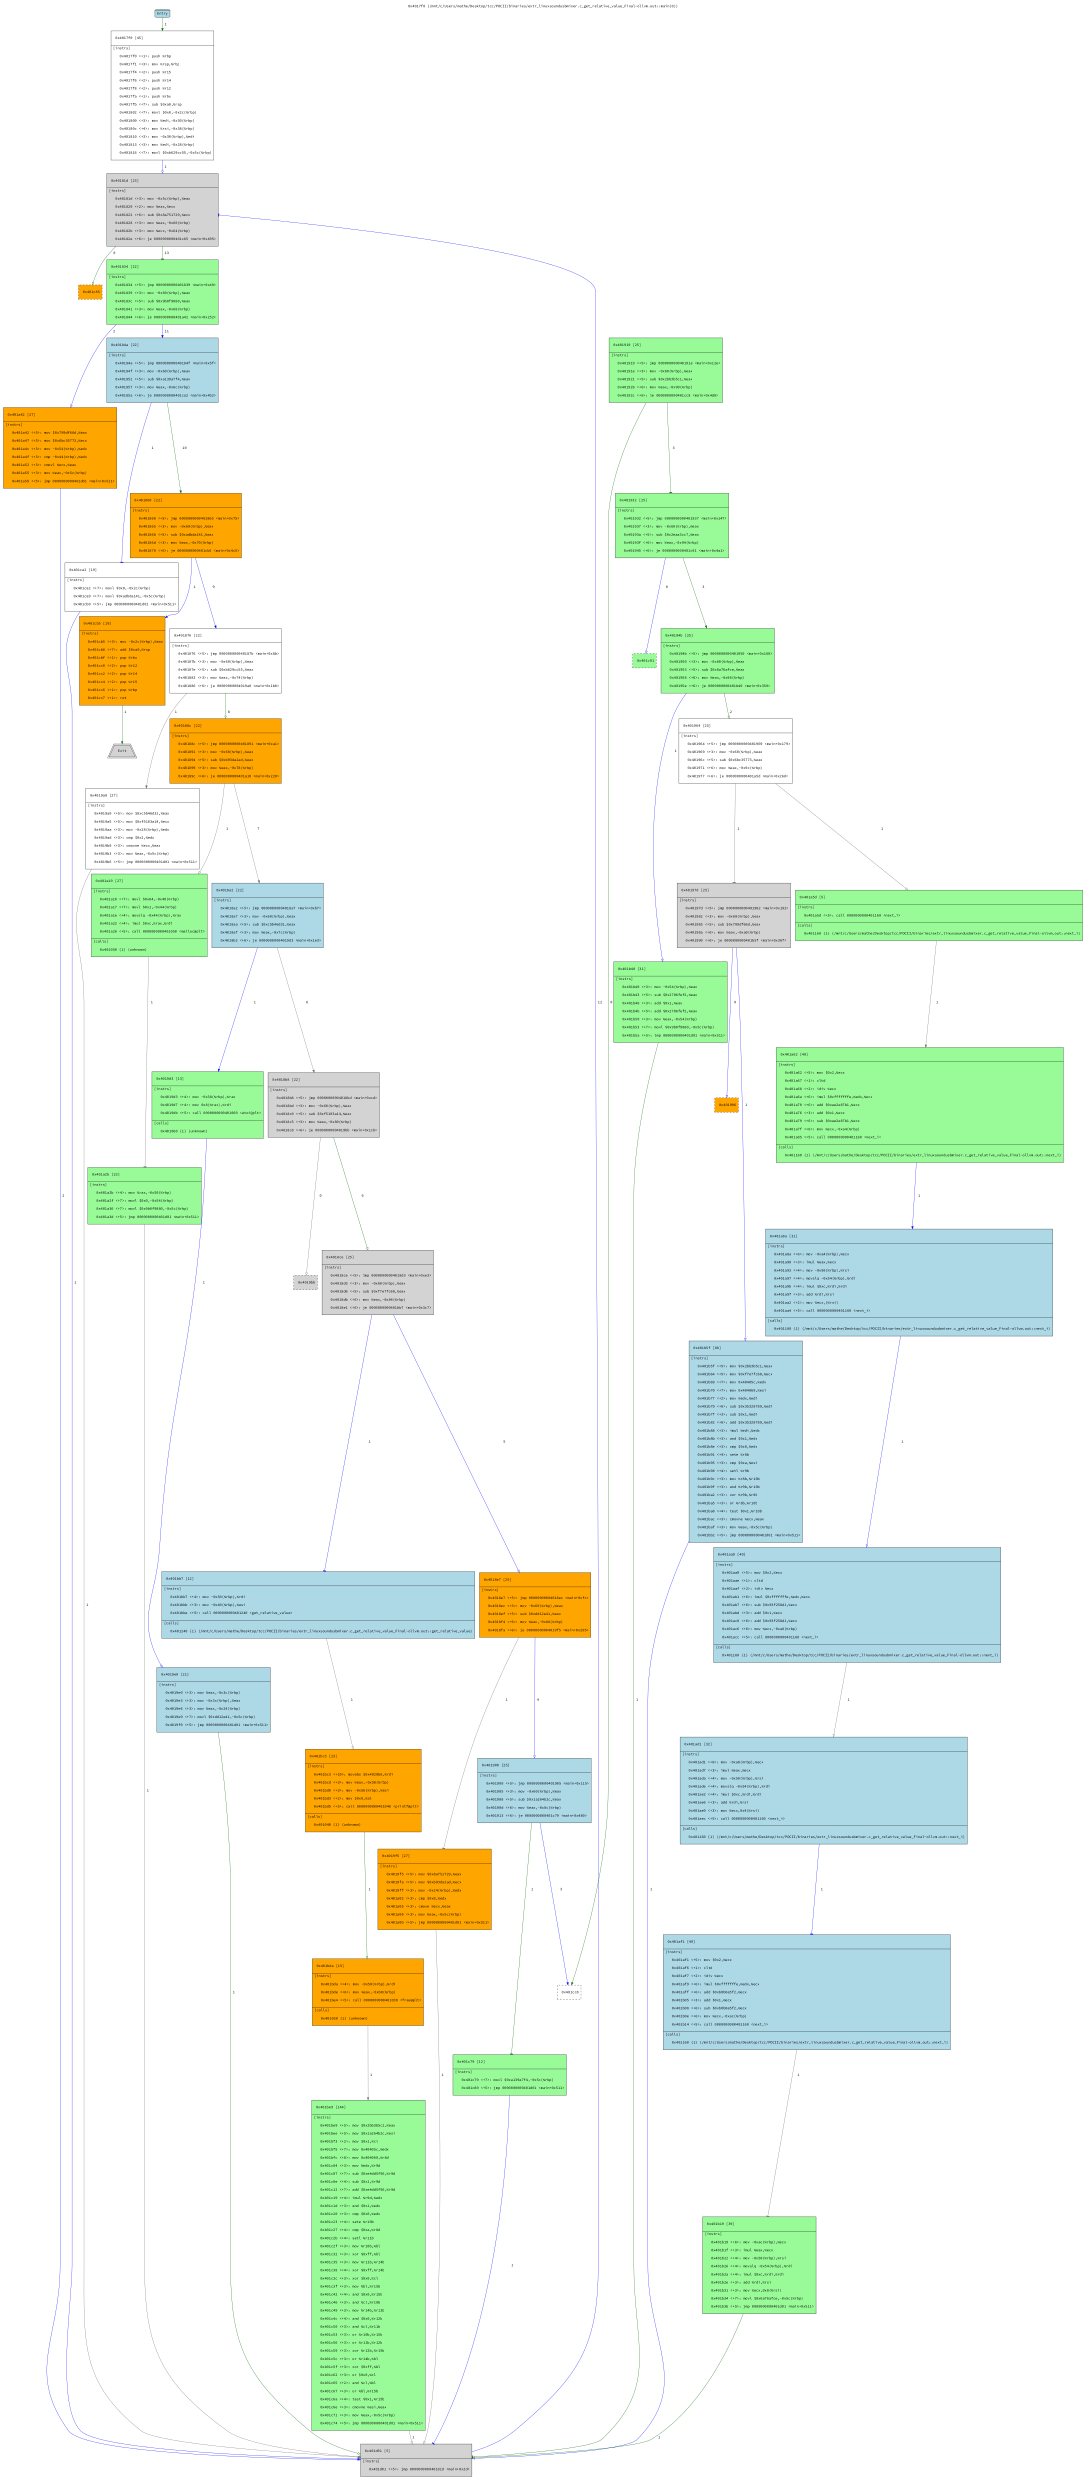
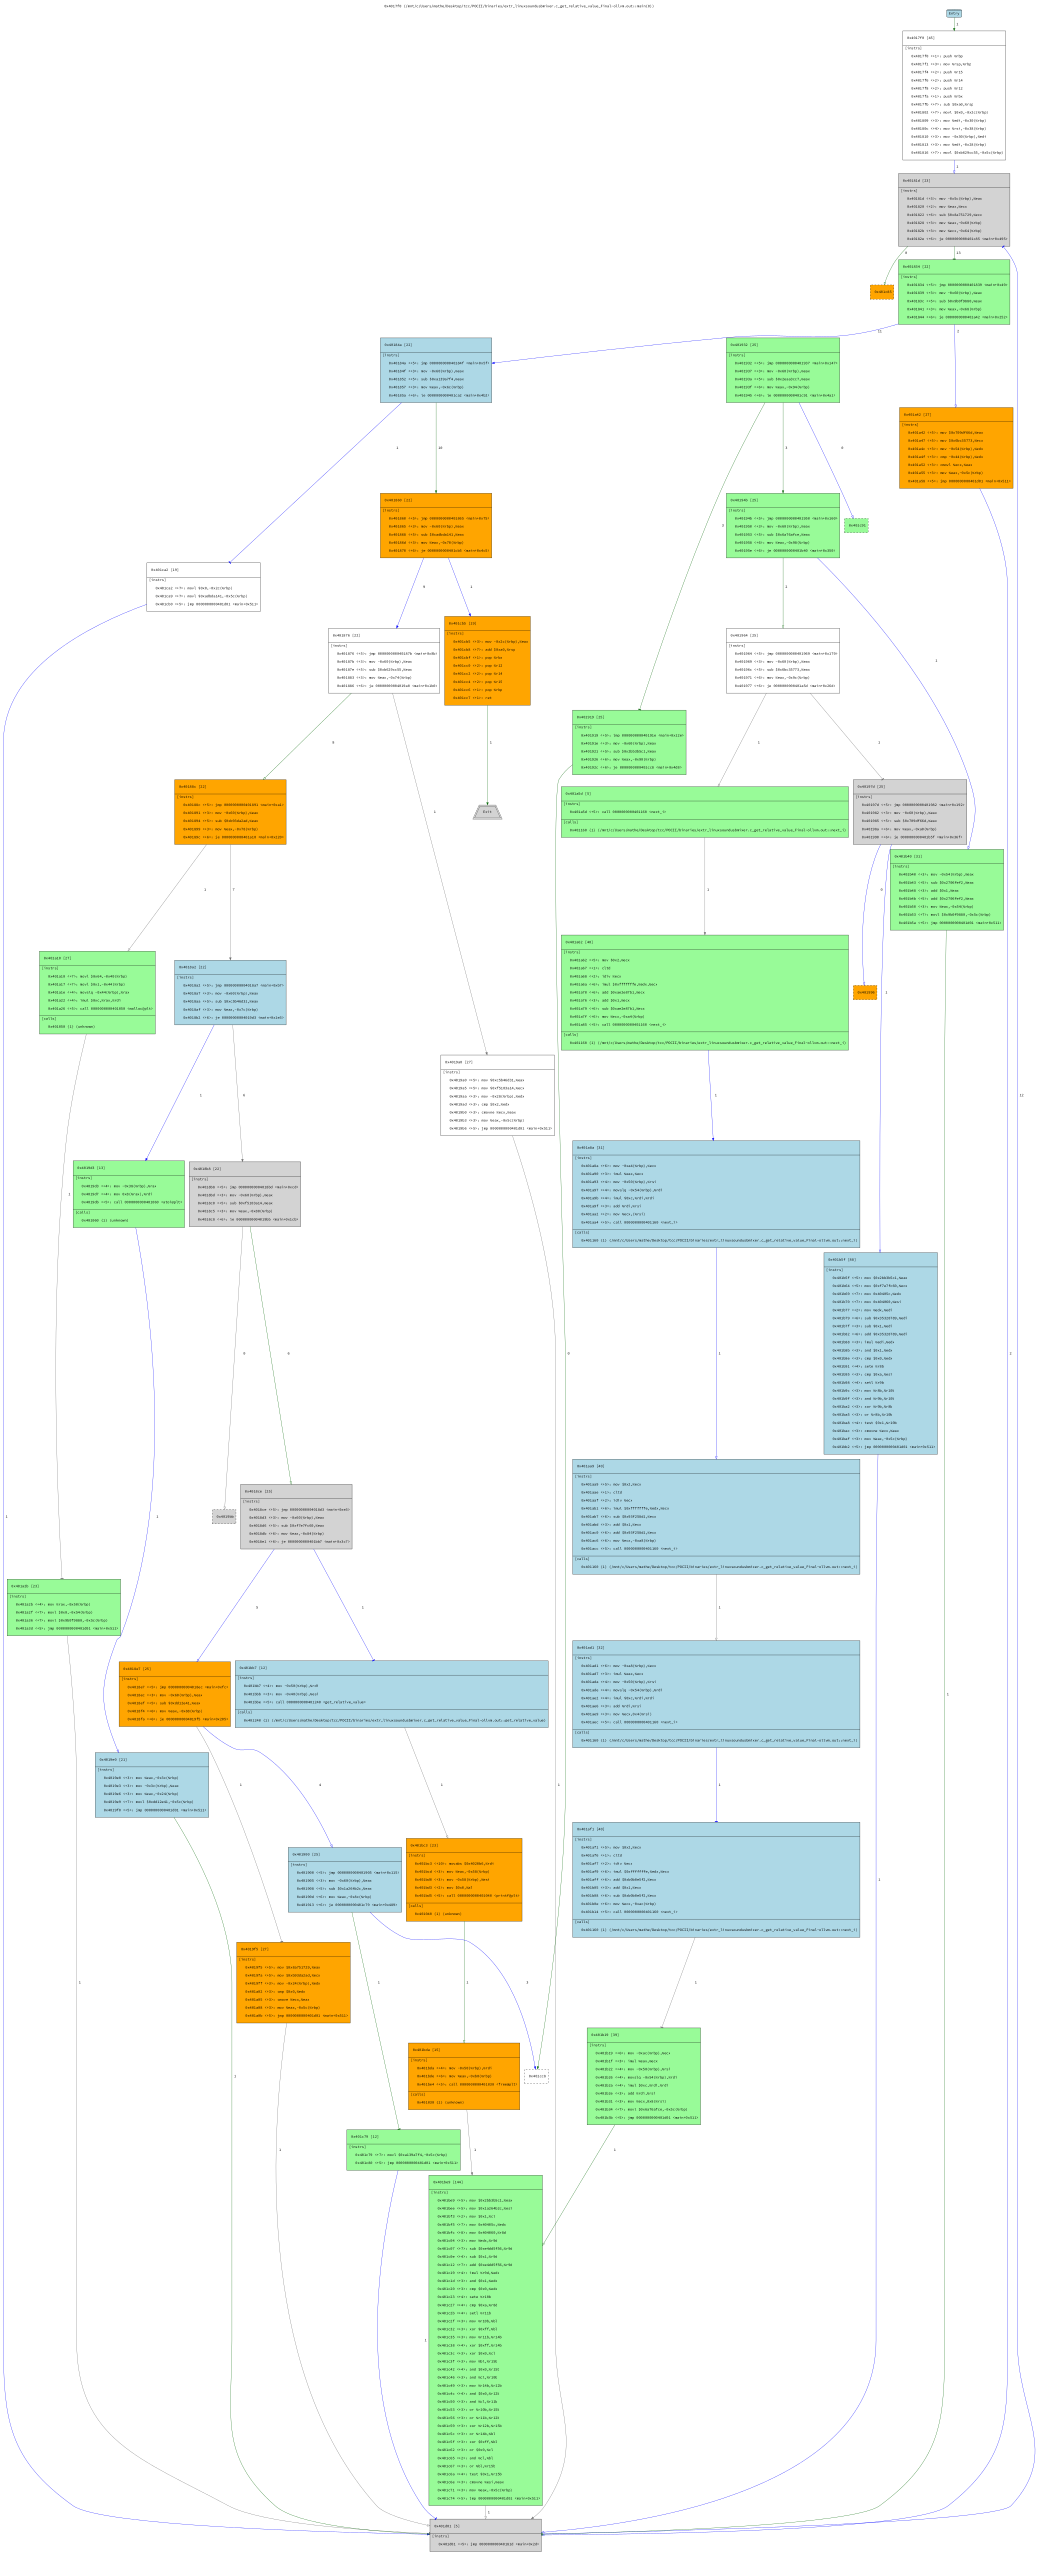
(669, 447) -> (695, 553)
(642, 2443) -> (579, 2184)
